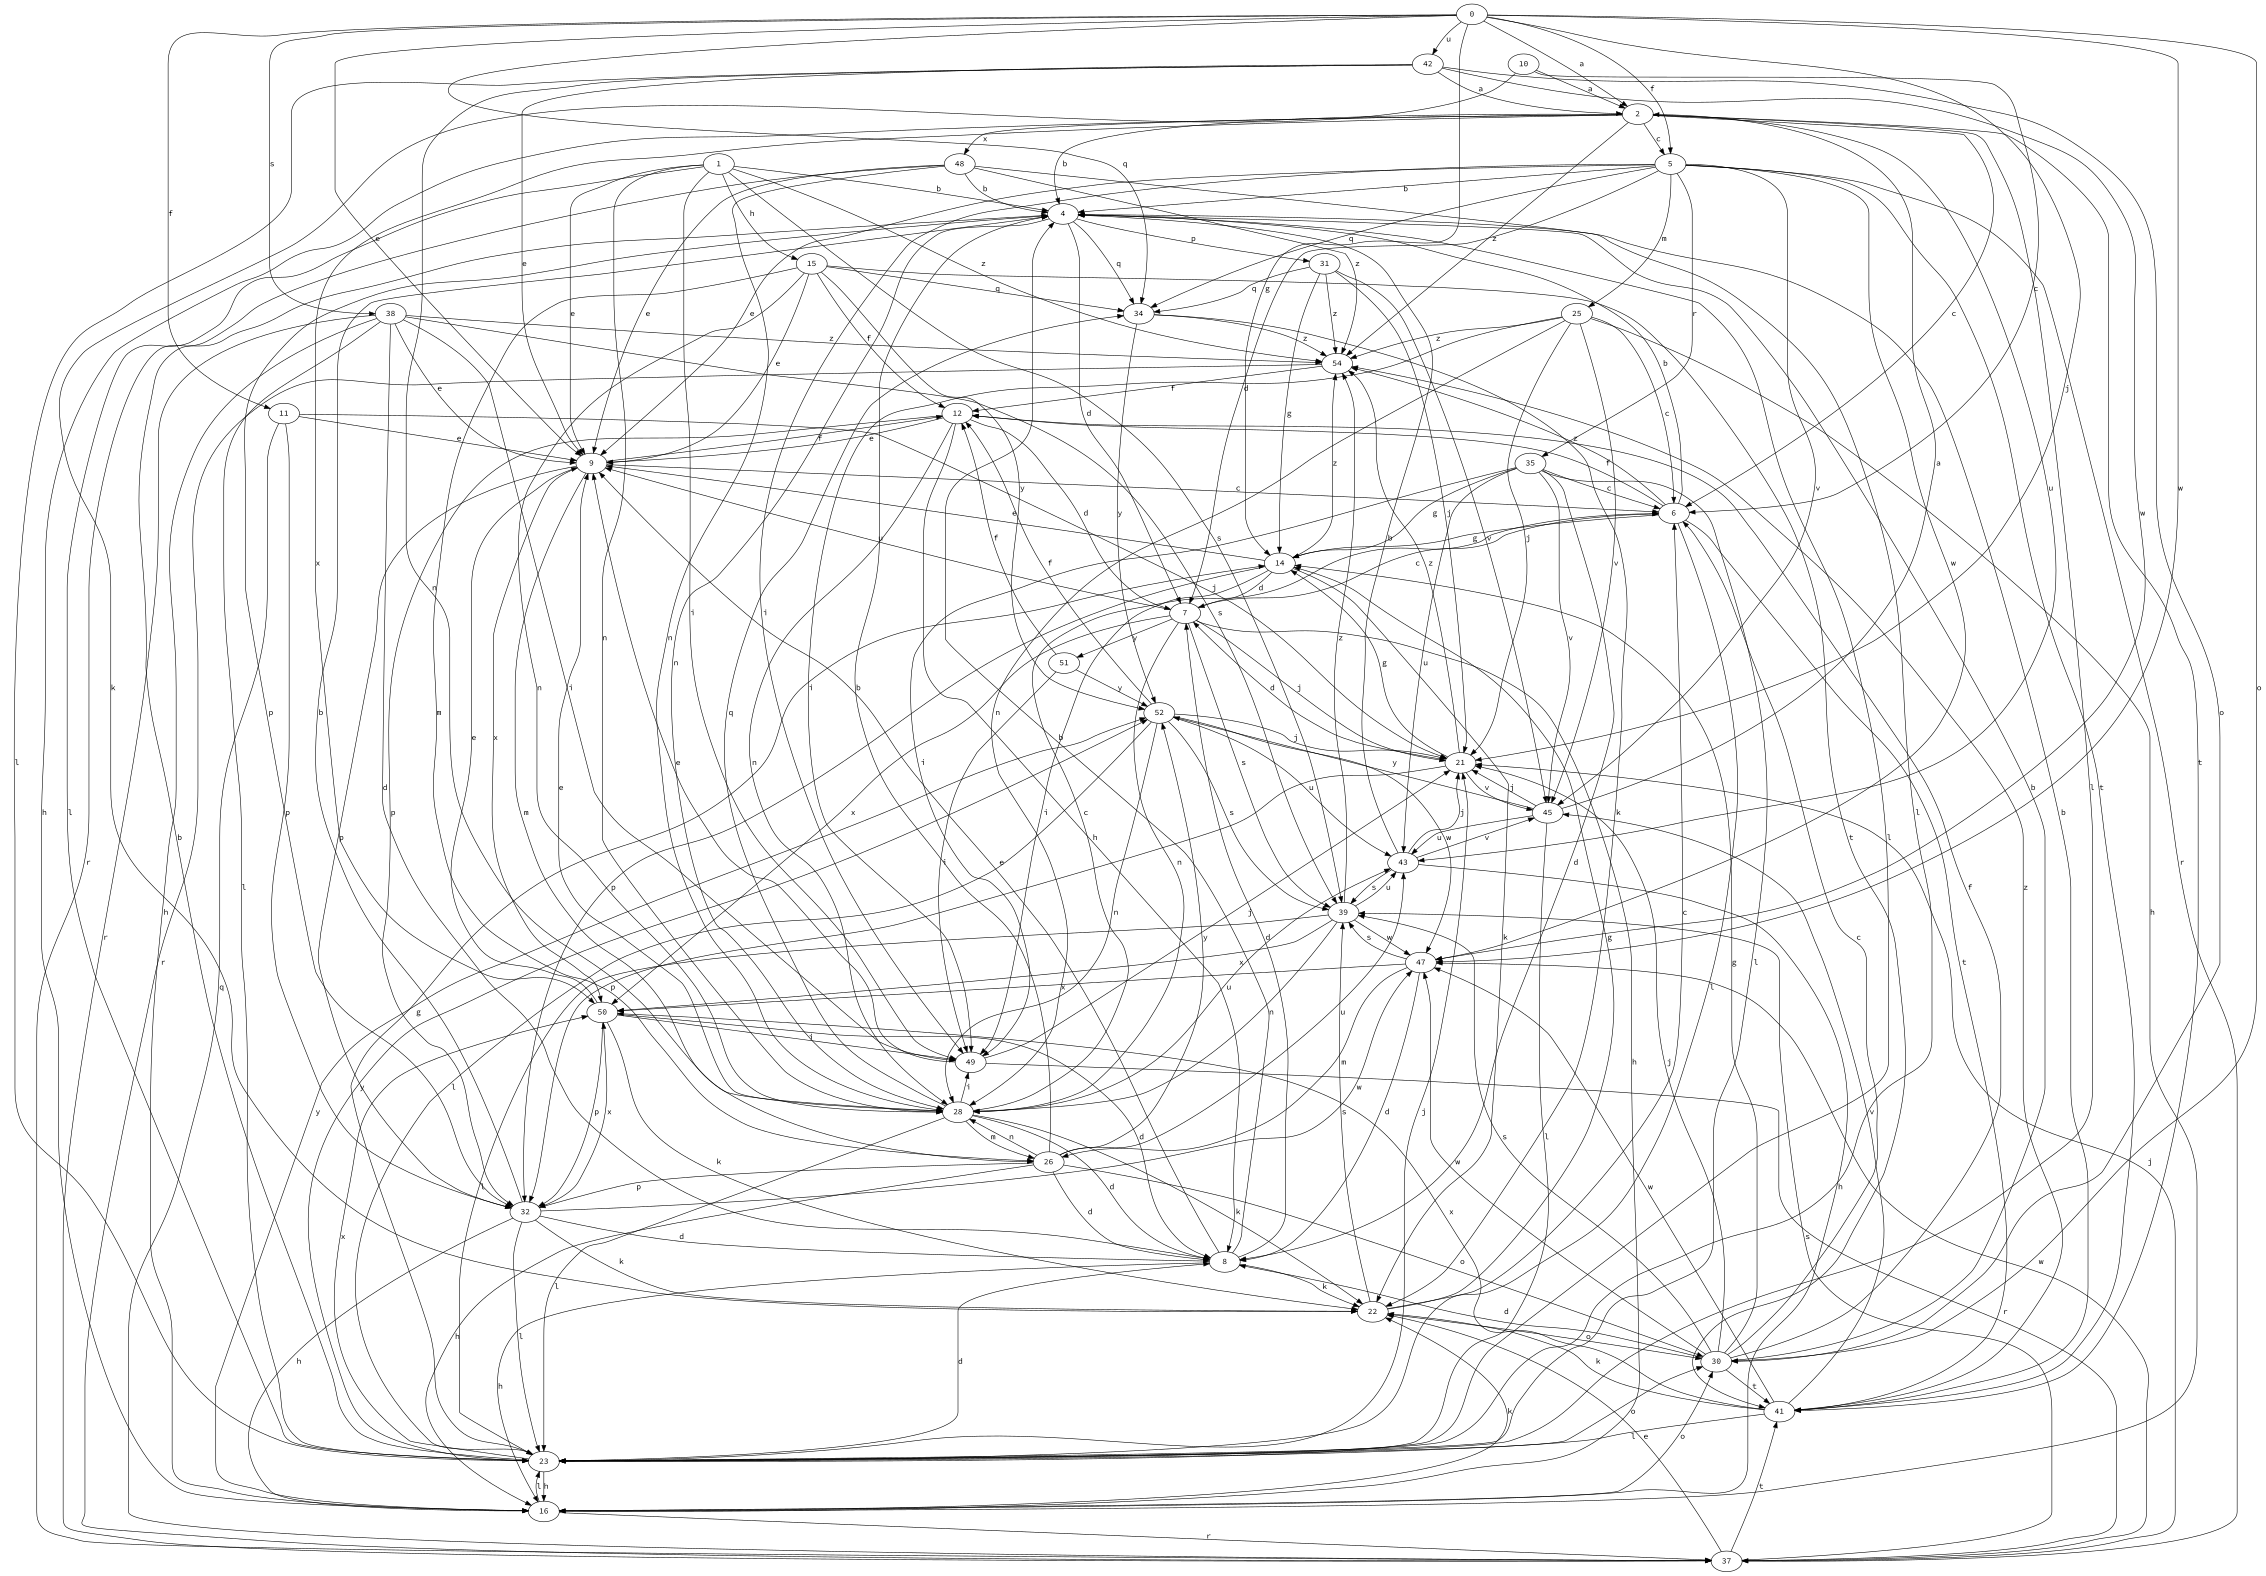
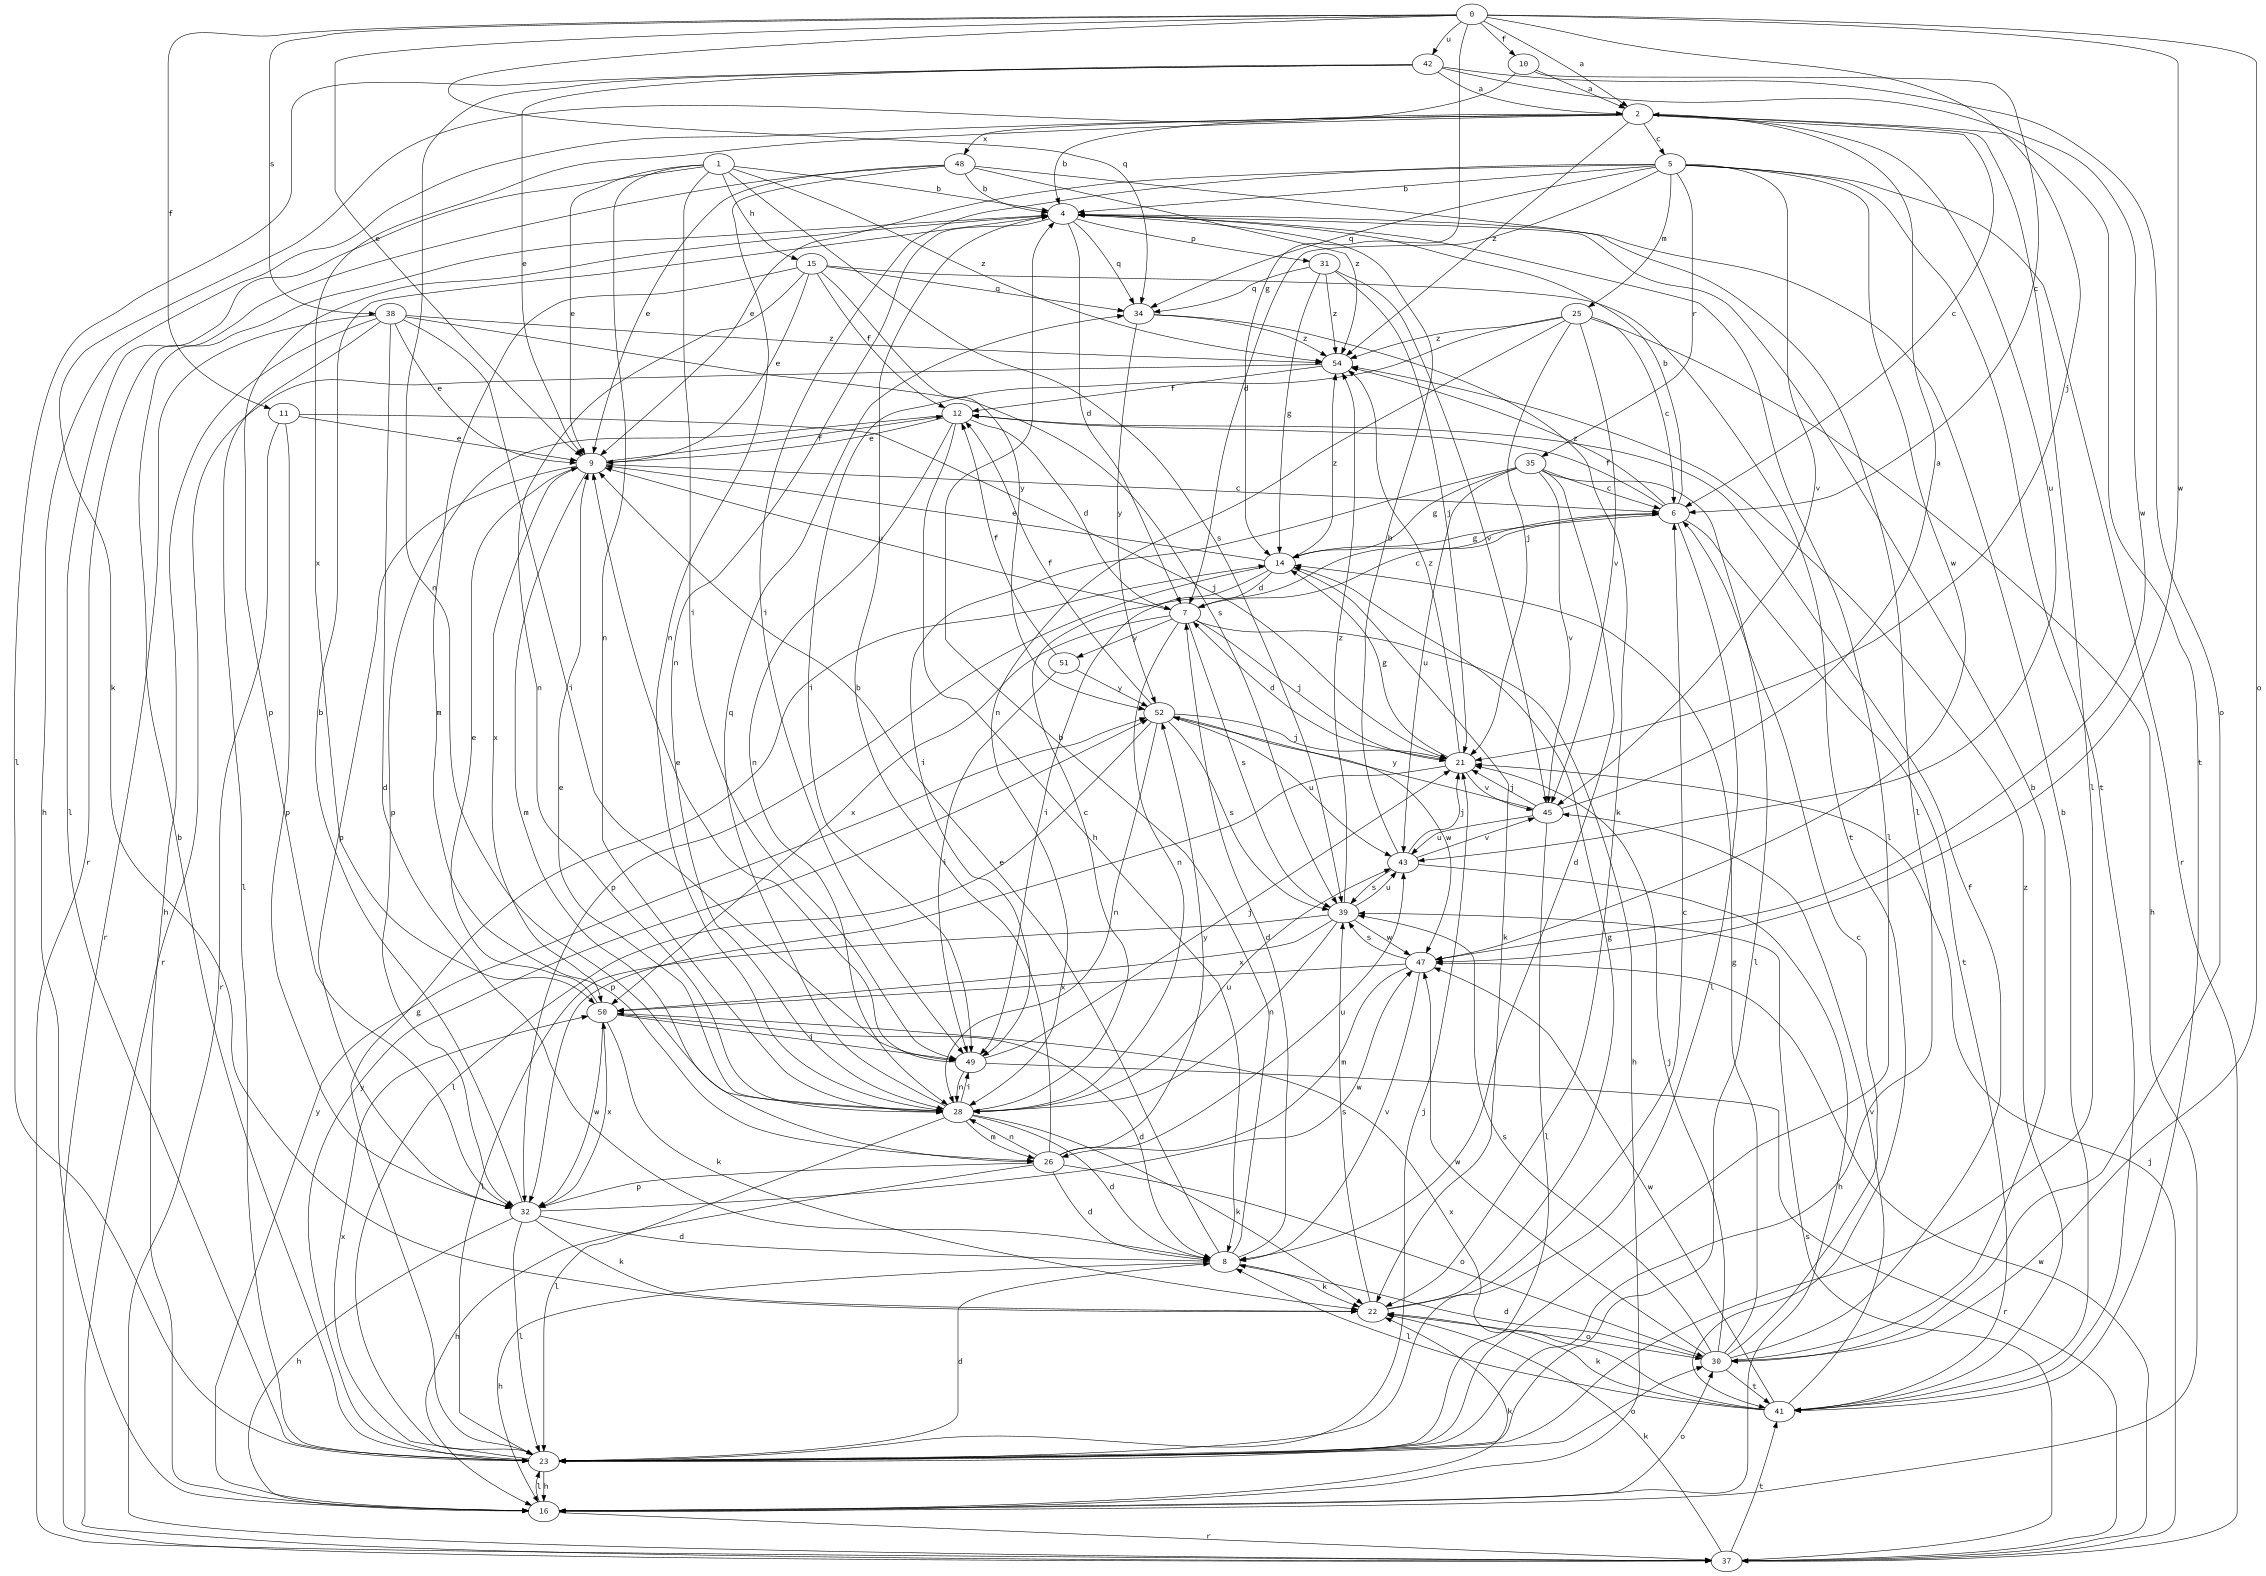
(1602, 55) -> (1496, 37)
(222, 987) -> (222, 987)
none -> (958, 1083)
(597, 1112) -> (597, 1112)
(1387, 1112) -> (1387, 1112)
(1646, 1437) -> (1646, 1437)
(1166, 1457) -> (1496, 1367)
